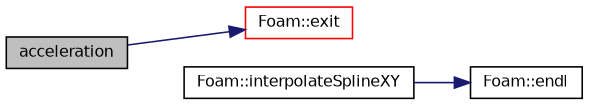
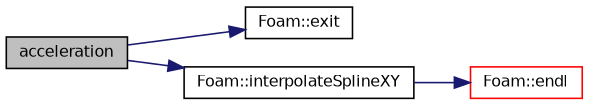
(299, 23) -> (299, 23)
none -> (148, 63)
(526, 83) -> (526, 83)
